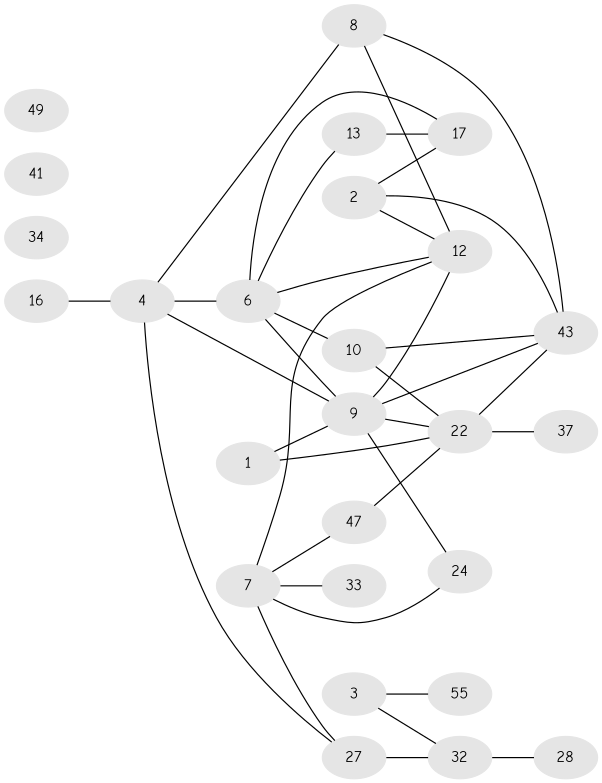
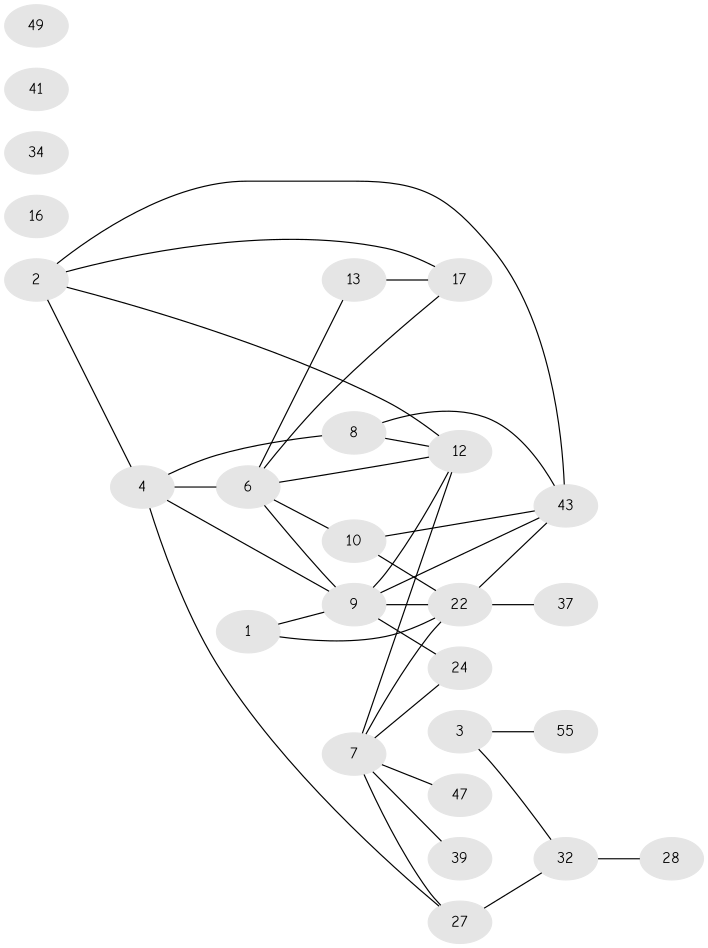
(90, 301) -> (89, 383)
(407, 477) -> (400, 676)
(354, 586) -> (460, 859)
